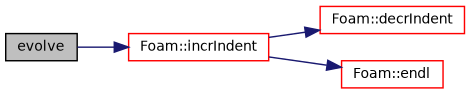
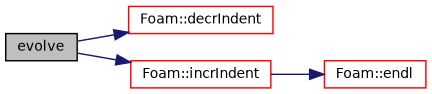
(287, 35) -> (96, 38)
